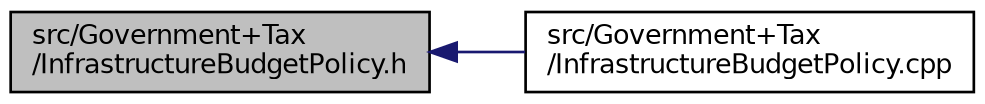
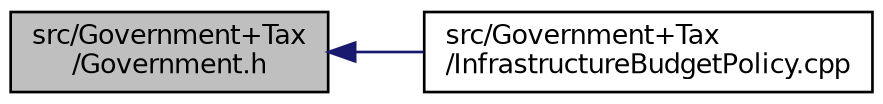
(220, 52) -> (169, 52)
